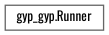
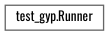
(54, 18) -> (54, 18)
